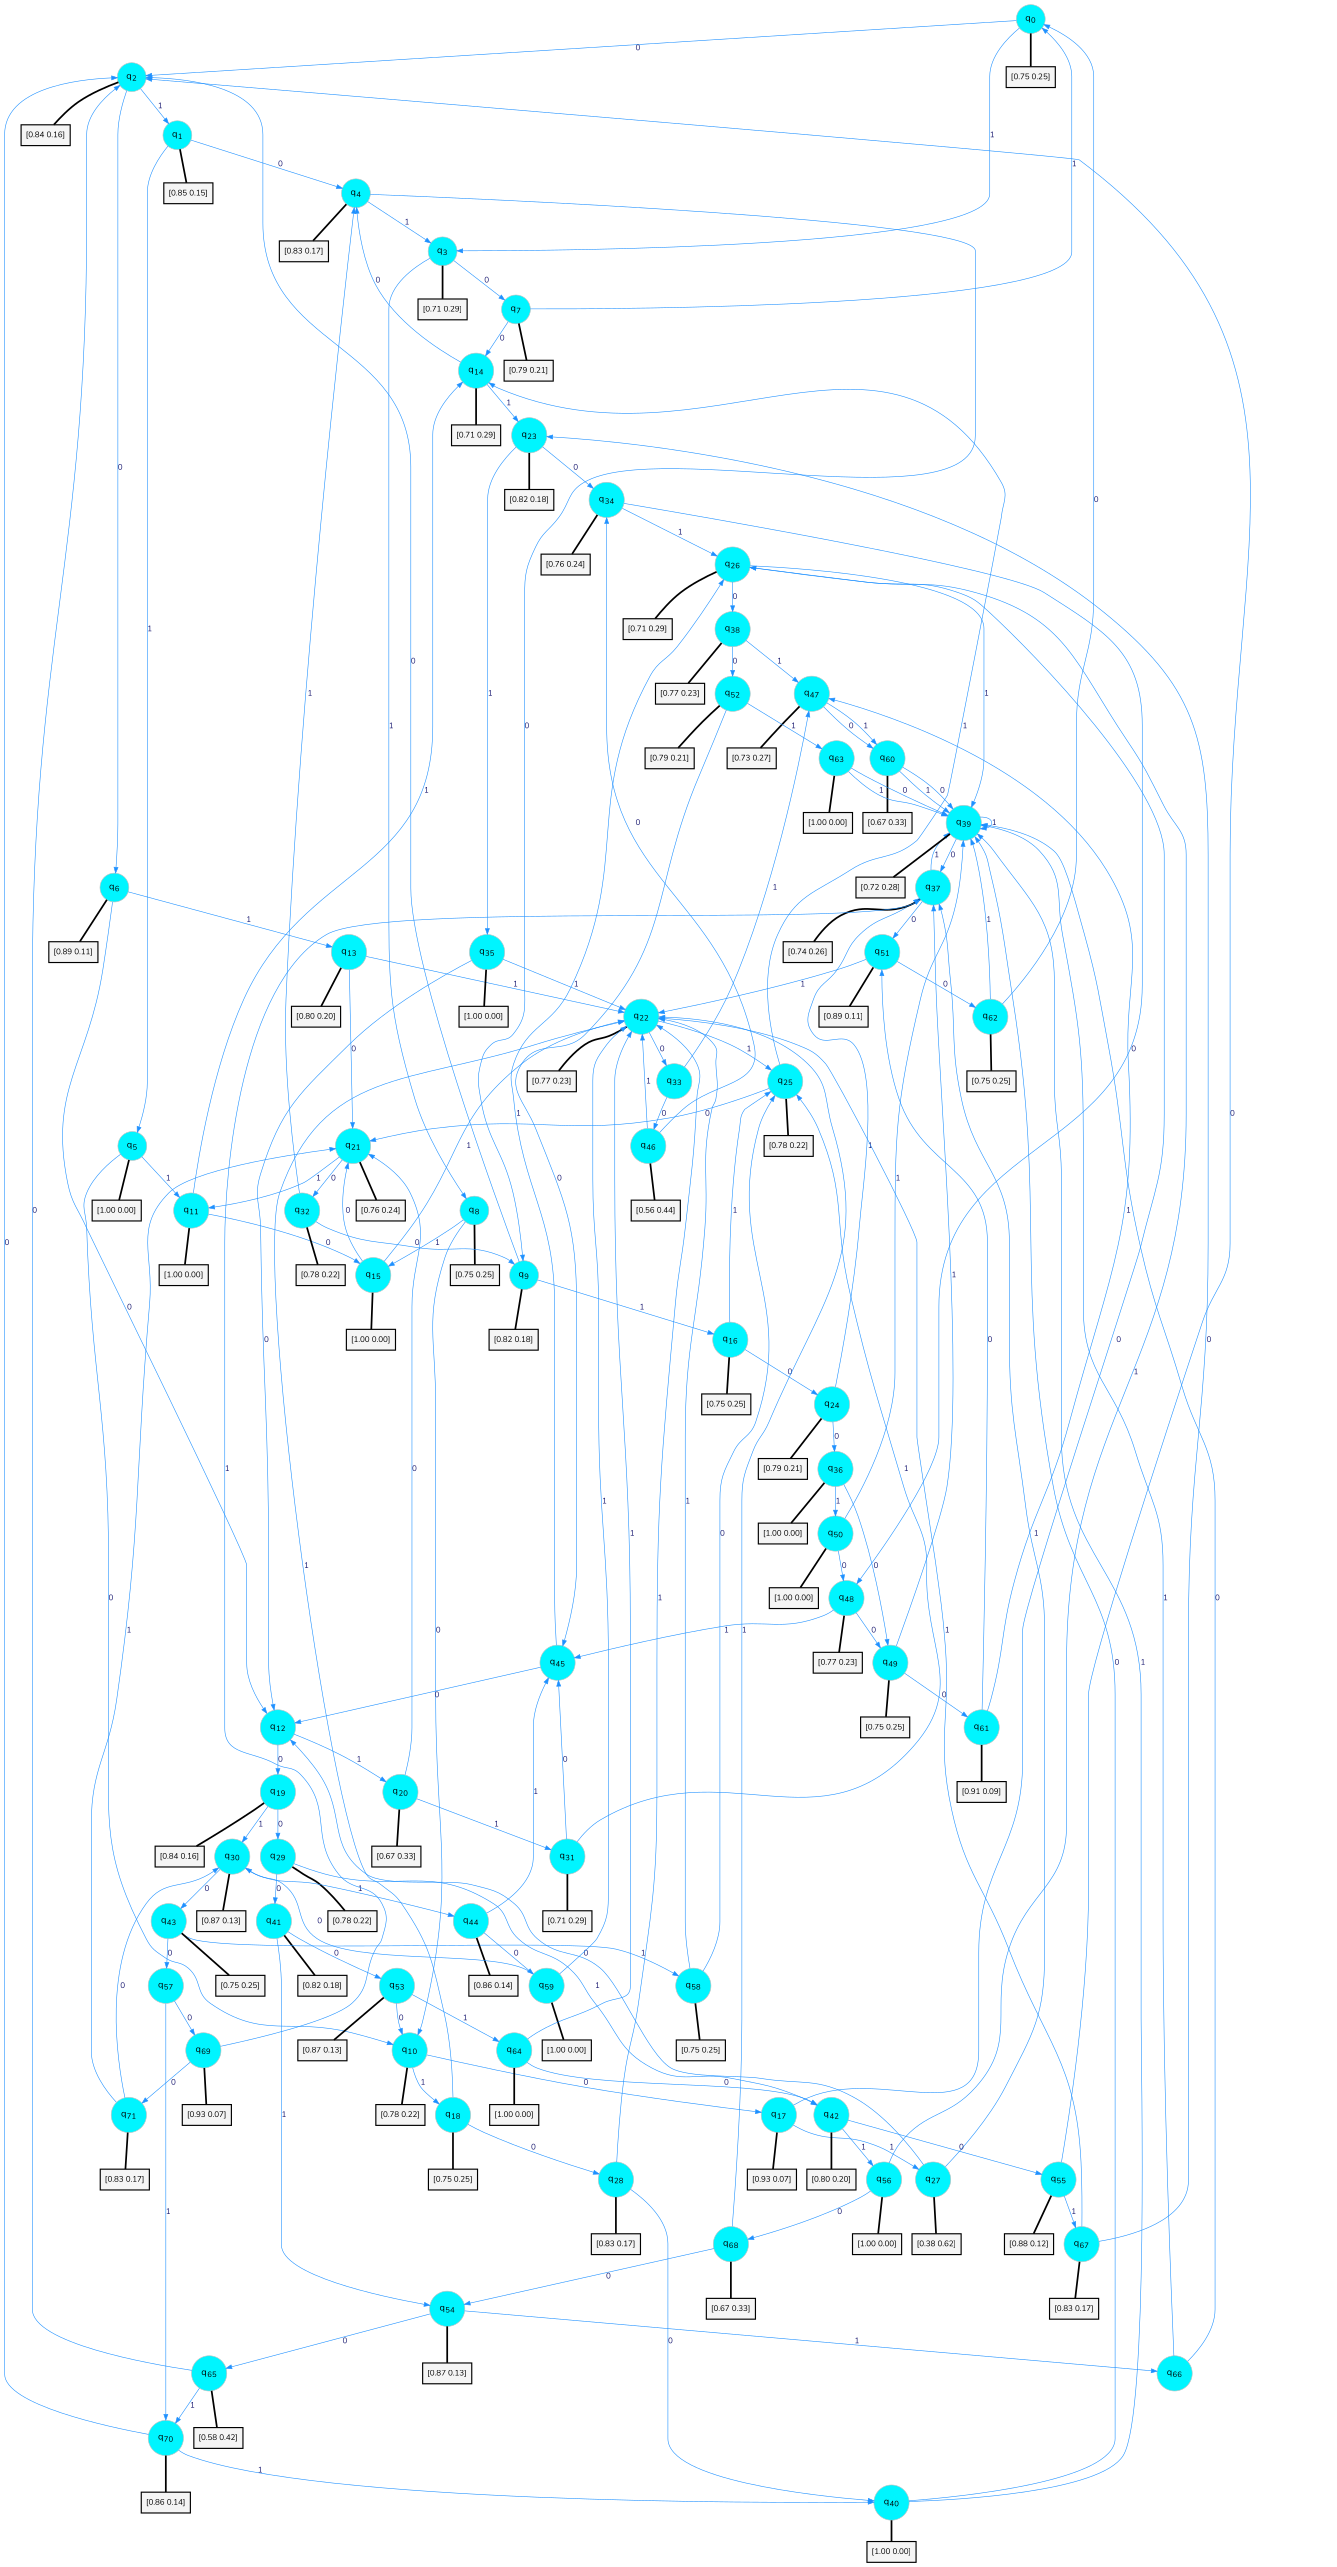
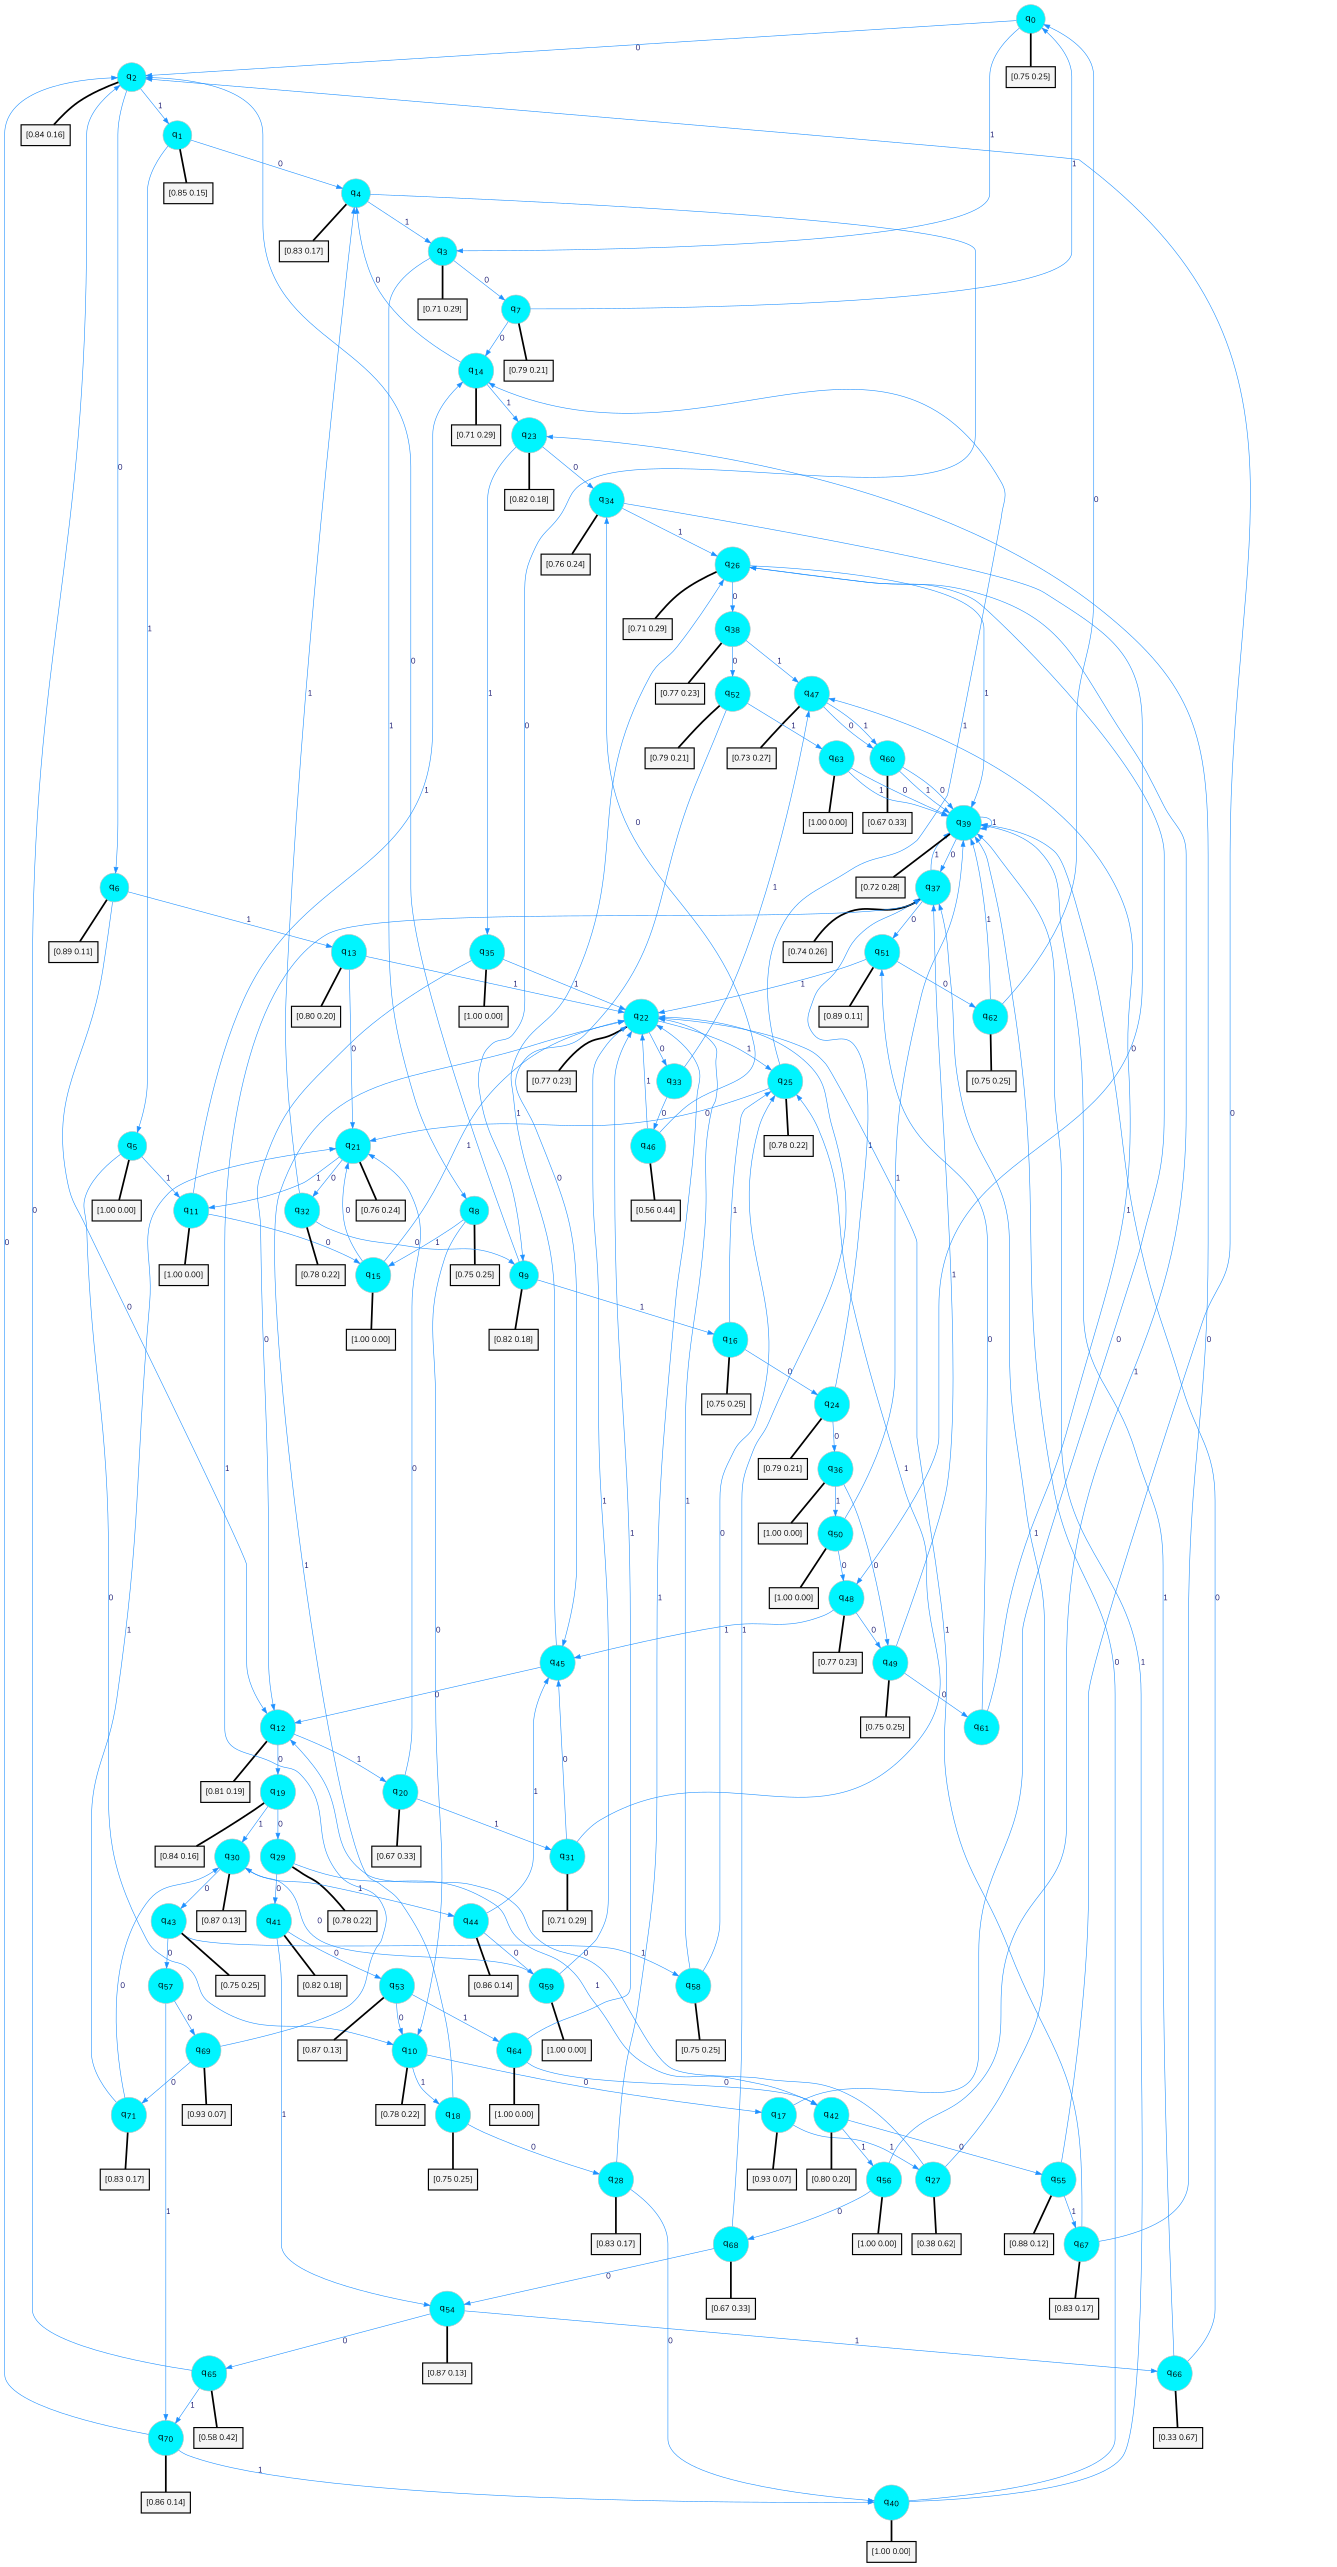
none -> (225, 1792)
(982, 1792) -> none
none -> (1178, 2438)
